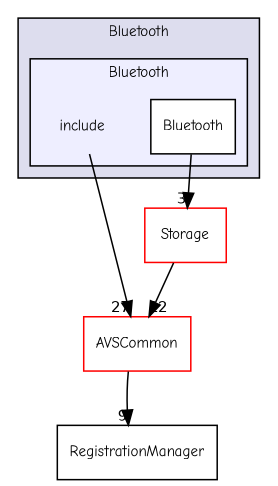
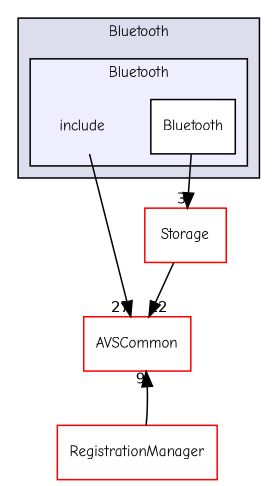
(127, 391) -> (147, 406)
(137, 452) -> (137, 452)
